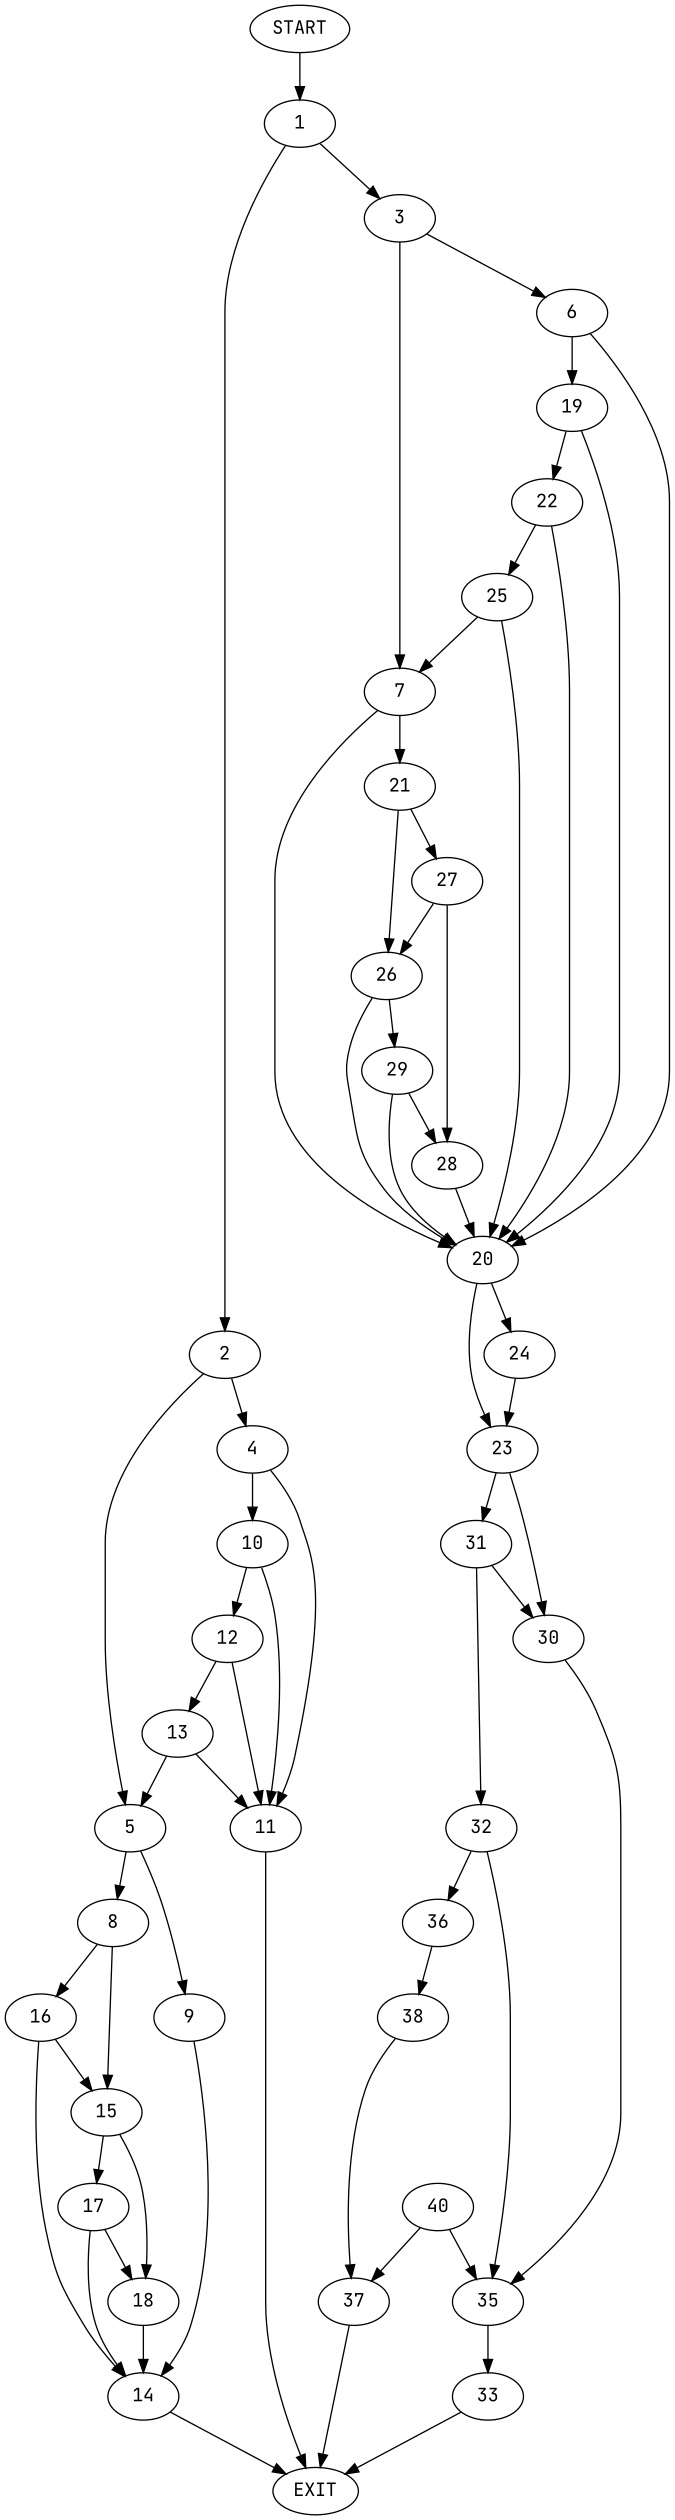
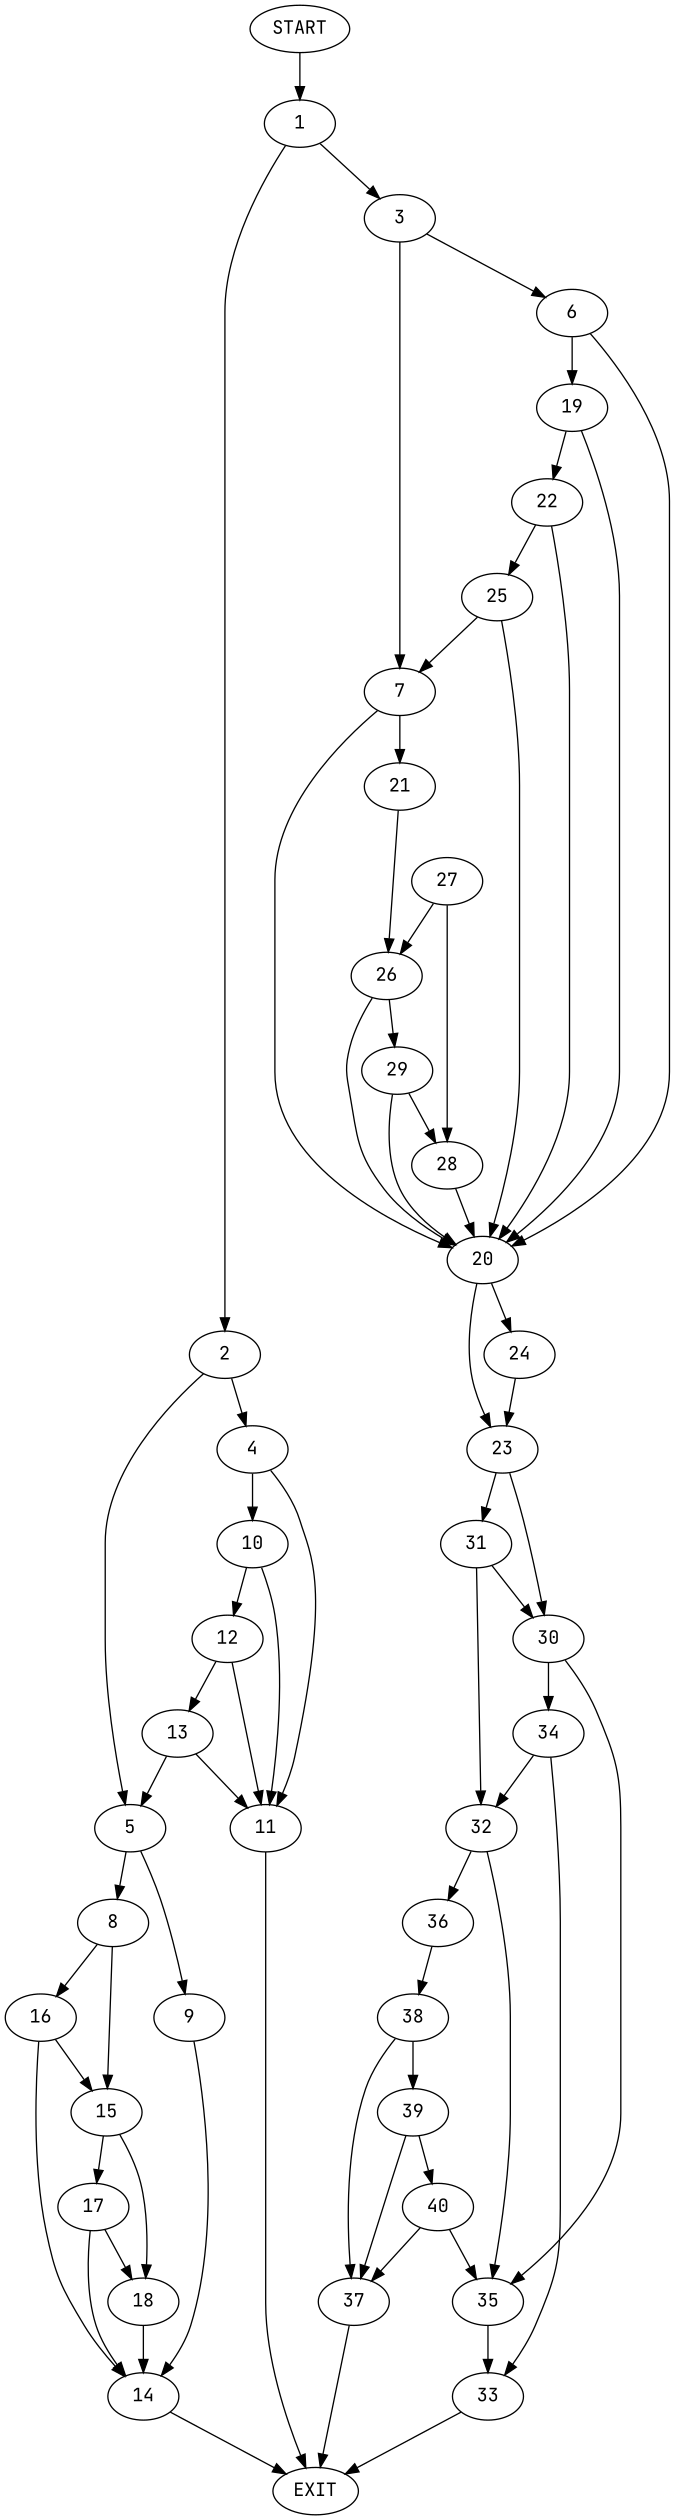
(420, 828) -> none
none -> (548, 1734)
none -> (413, 2112)
